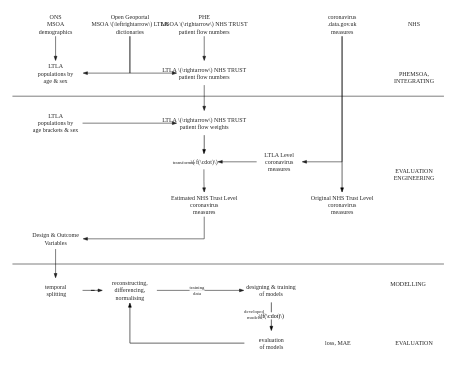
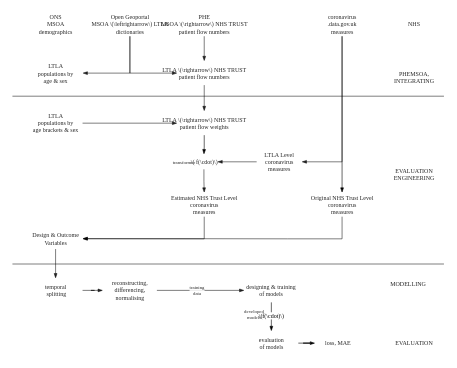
(56, 46) -> none
none -> (285, 239)
(130, 309) -> (308, 344)
